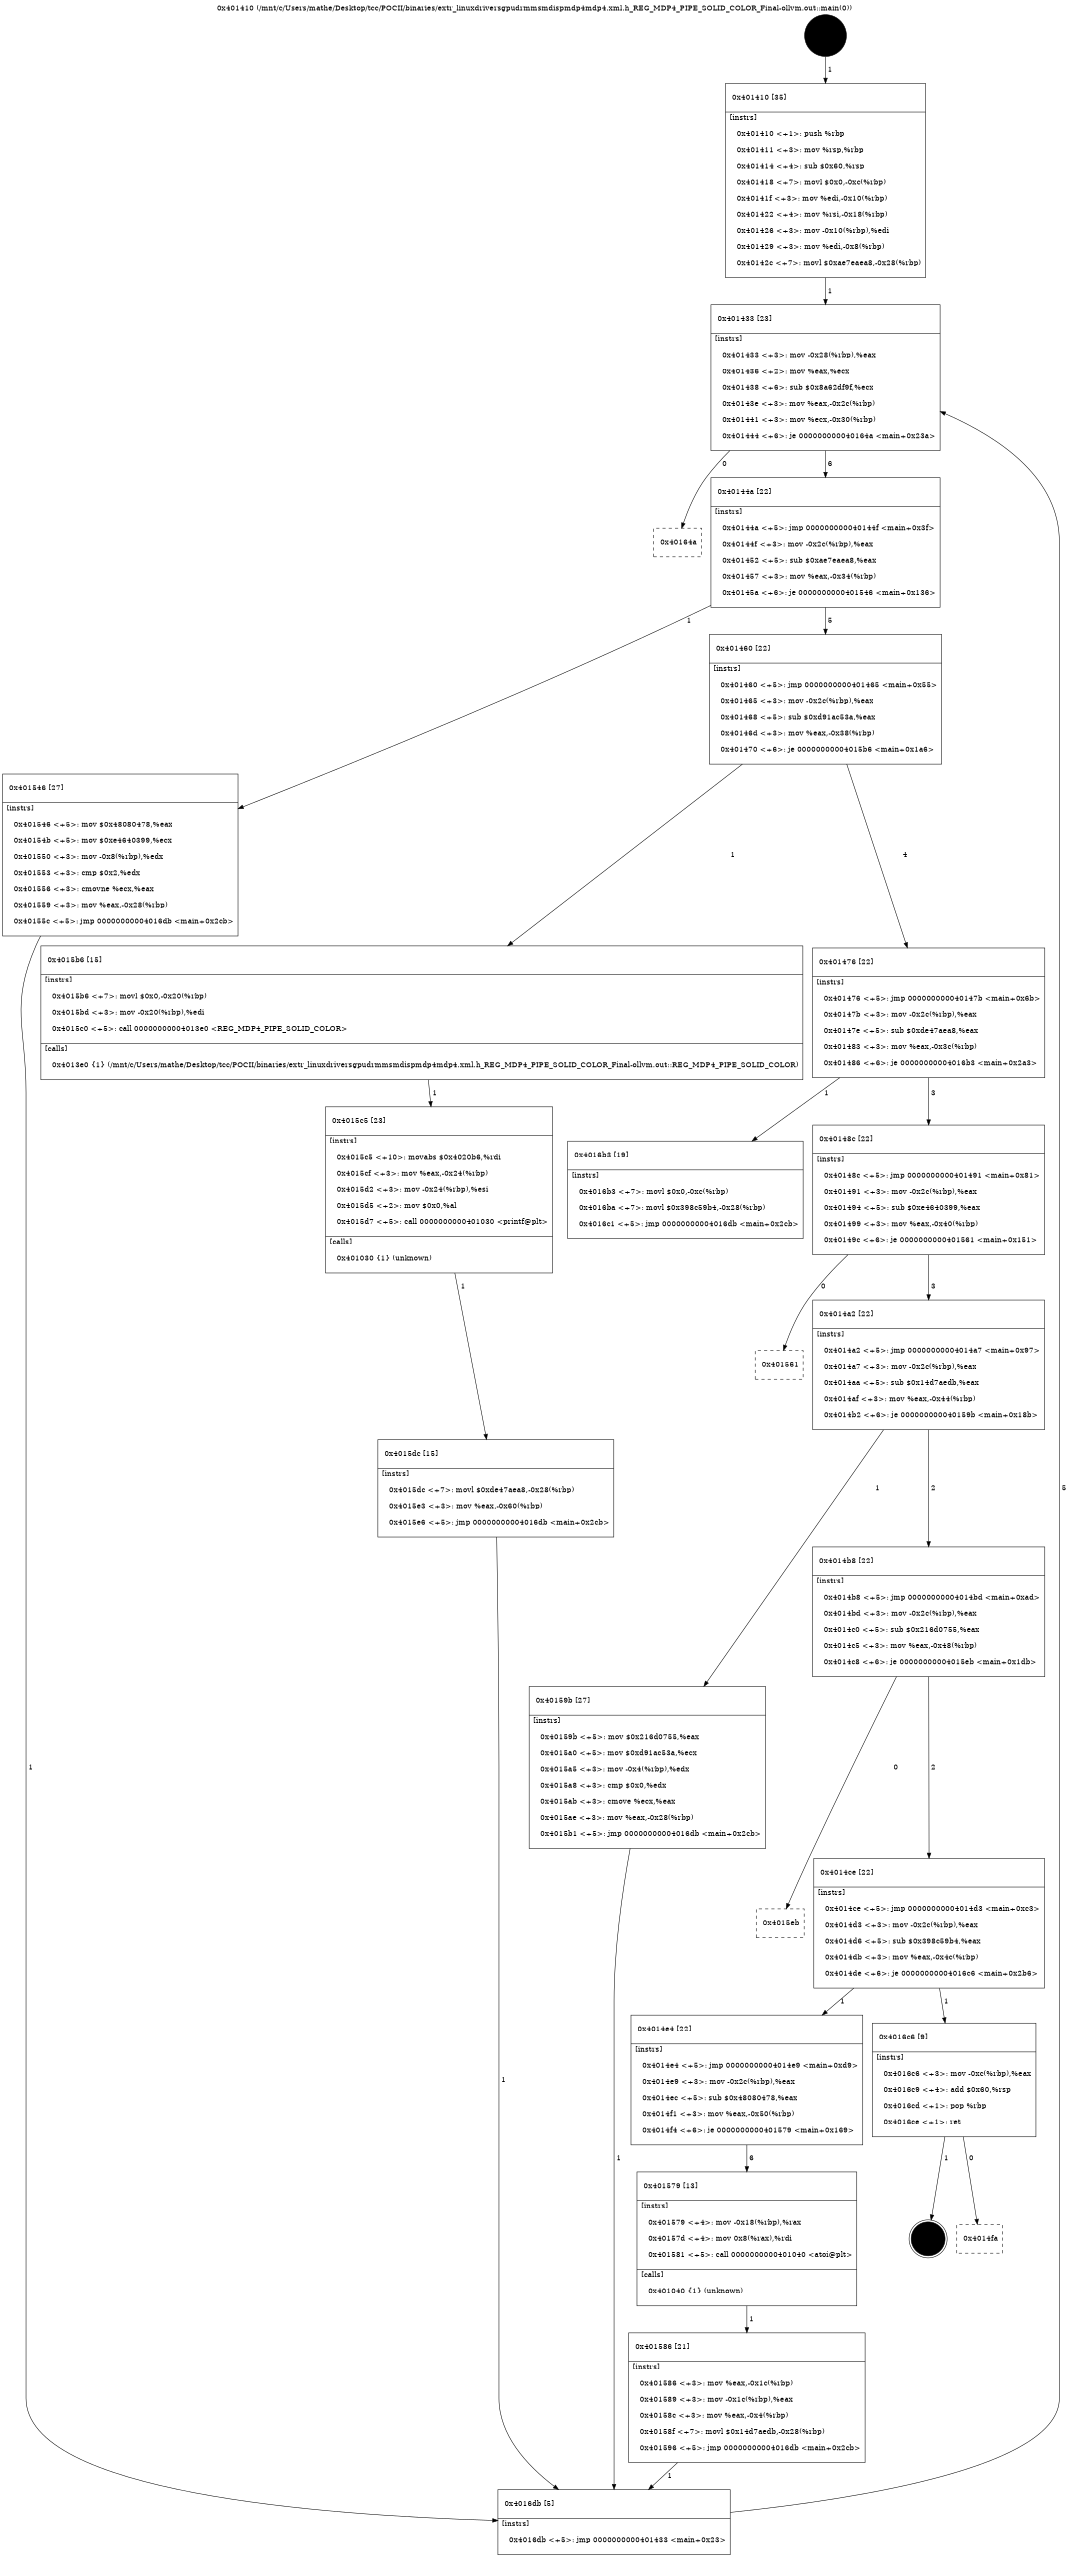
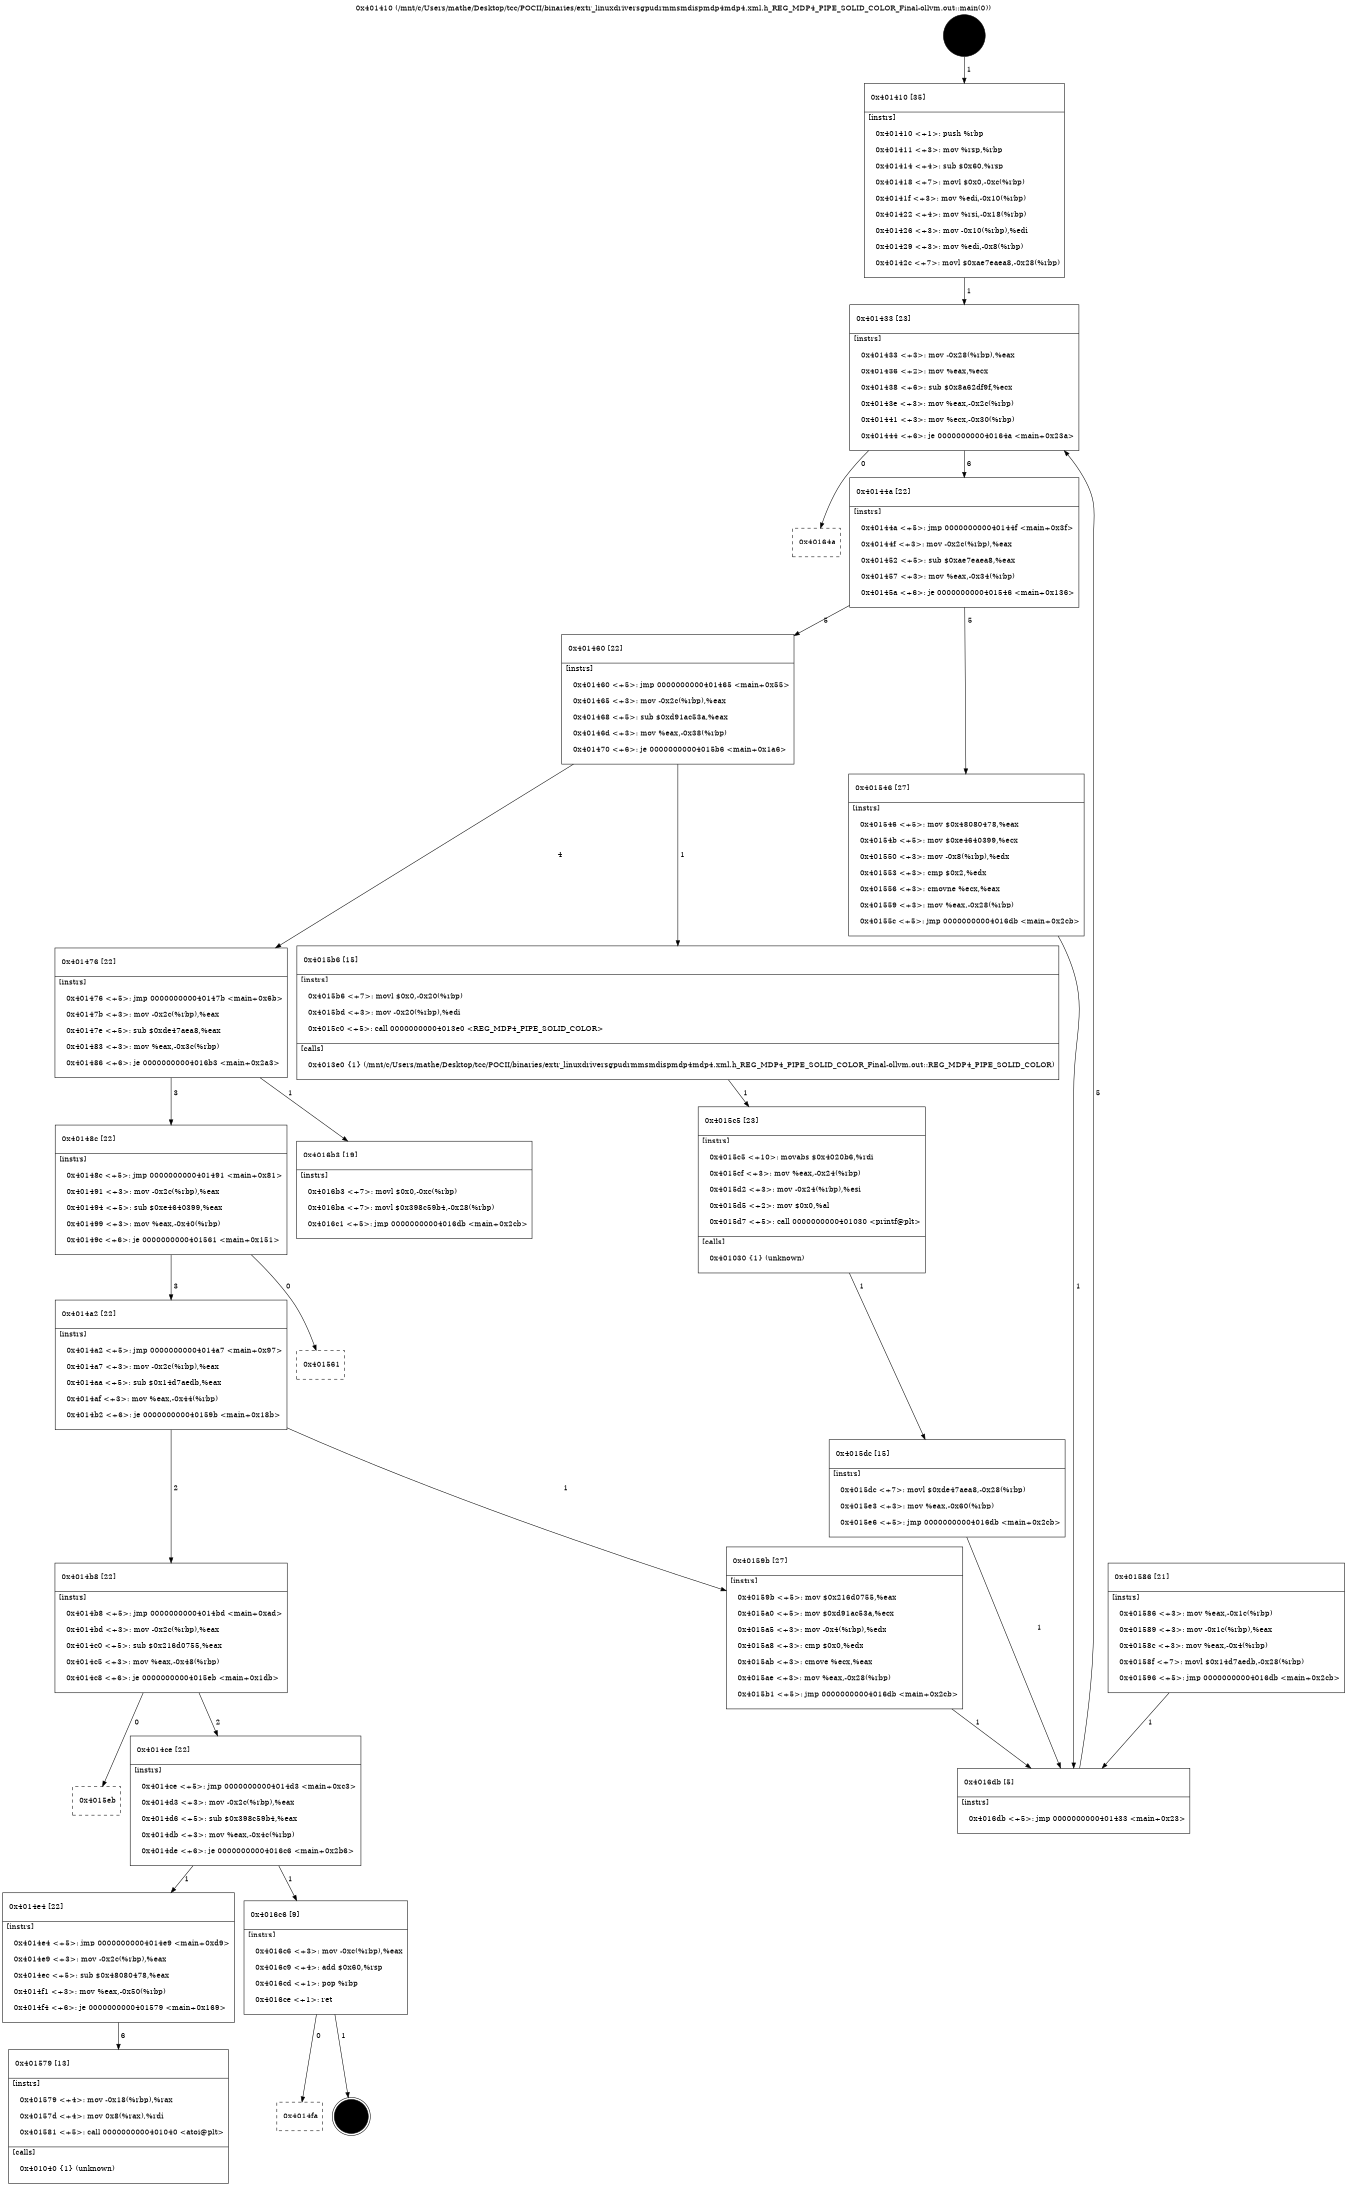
(688, 621) -> (969, 621)
(747, 2317) -> none
